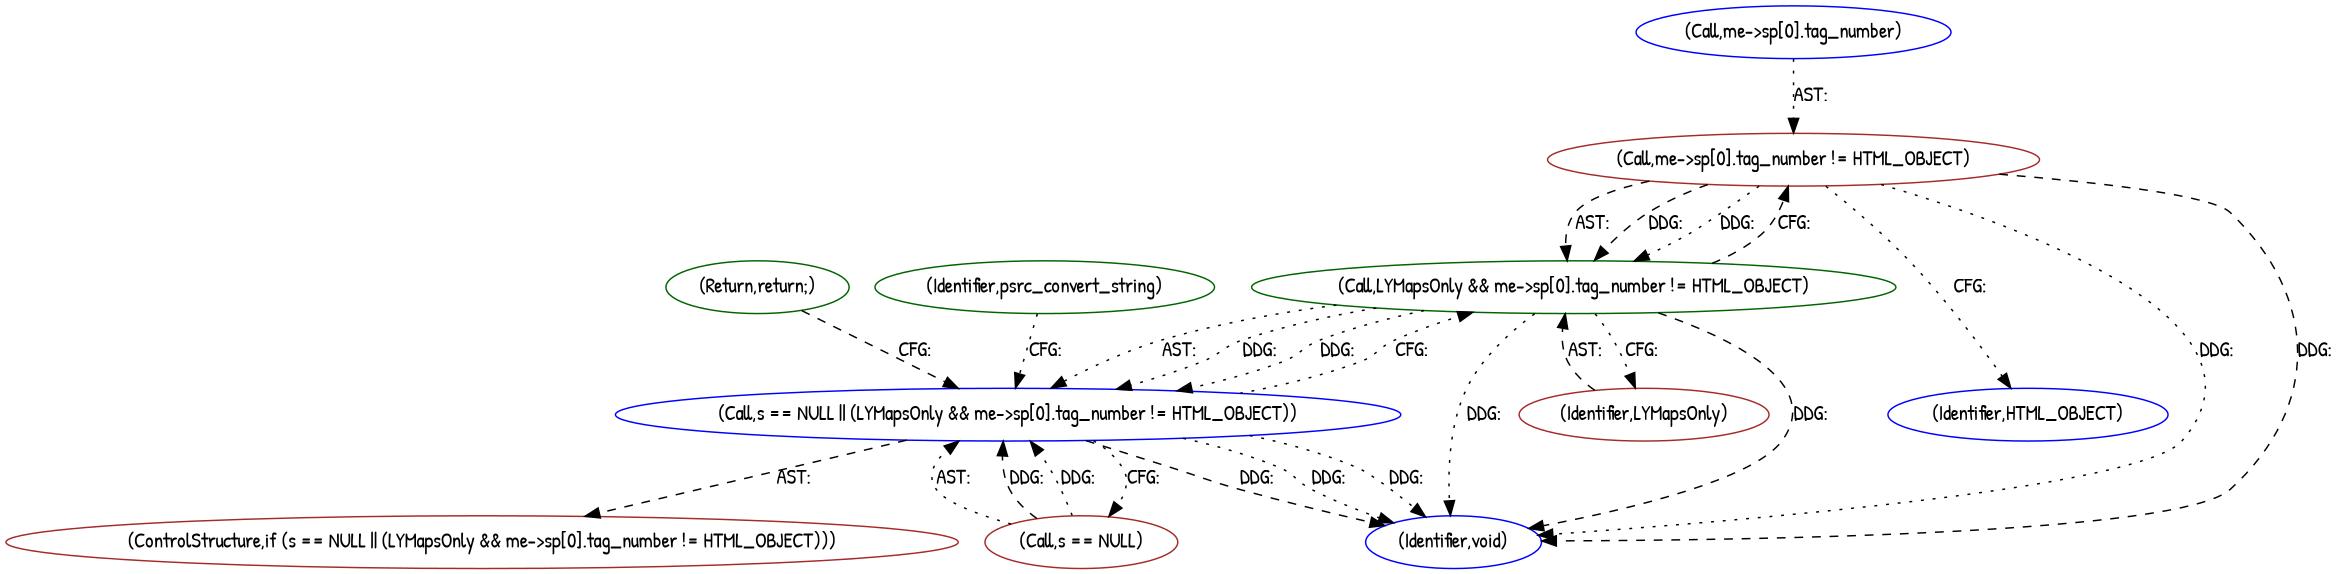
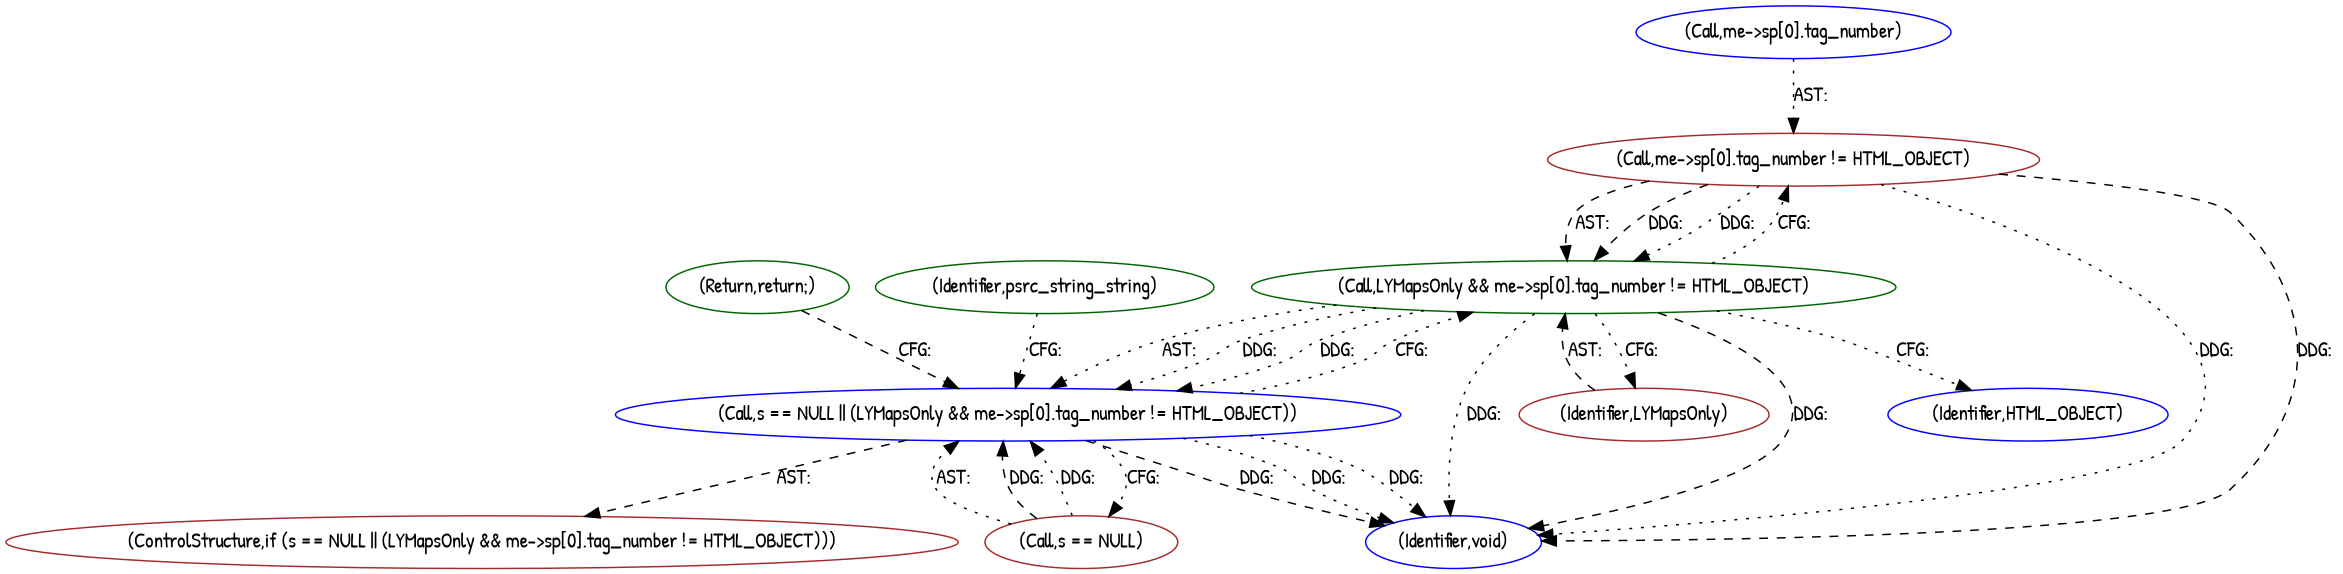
(1755, 240) -> (1755, 240)
(1921, 274) -> (1840, 339)
(1045, 287) -> (1045, 287)
